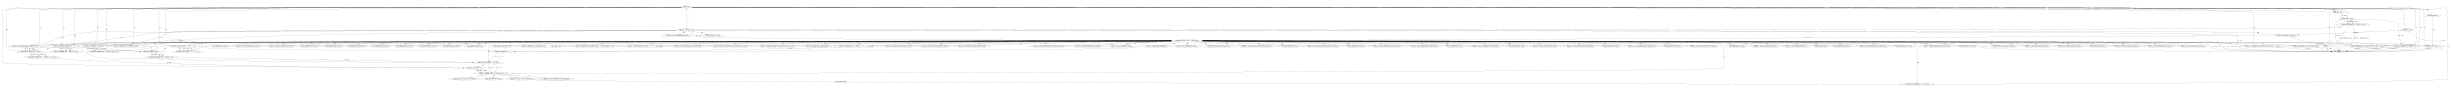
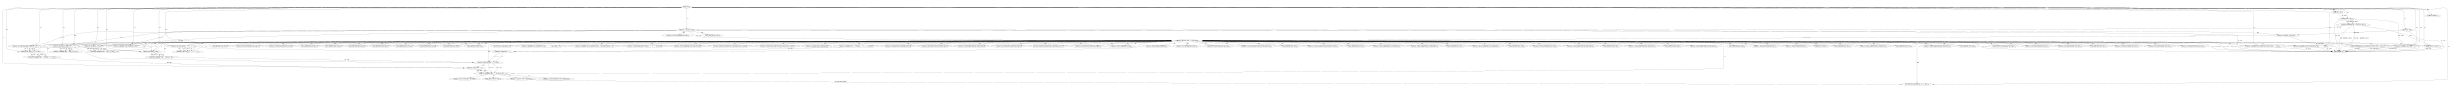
(2433, 31) -> (2396, 32)
none -> (1009, 46)
